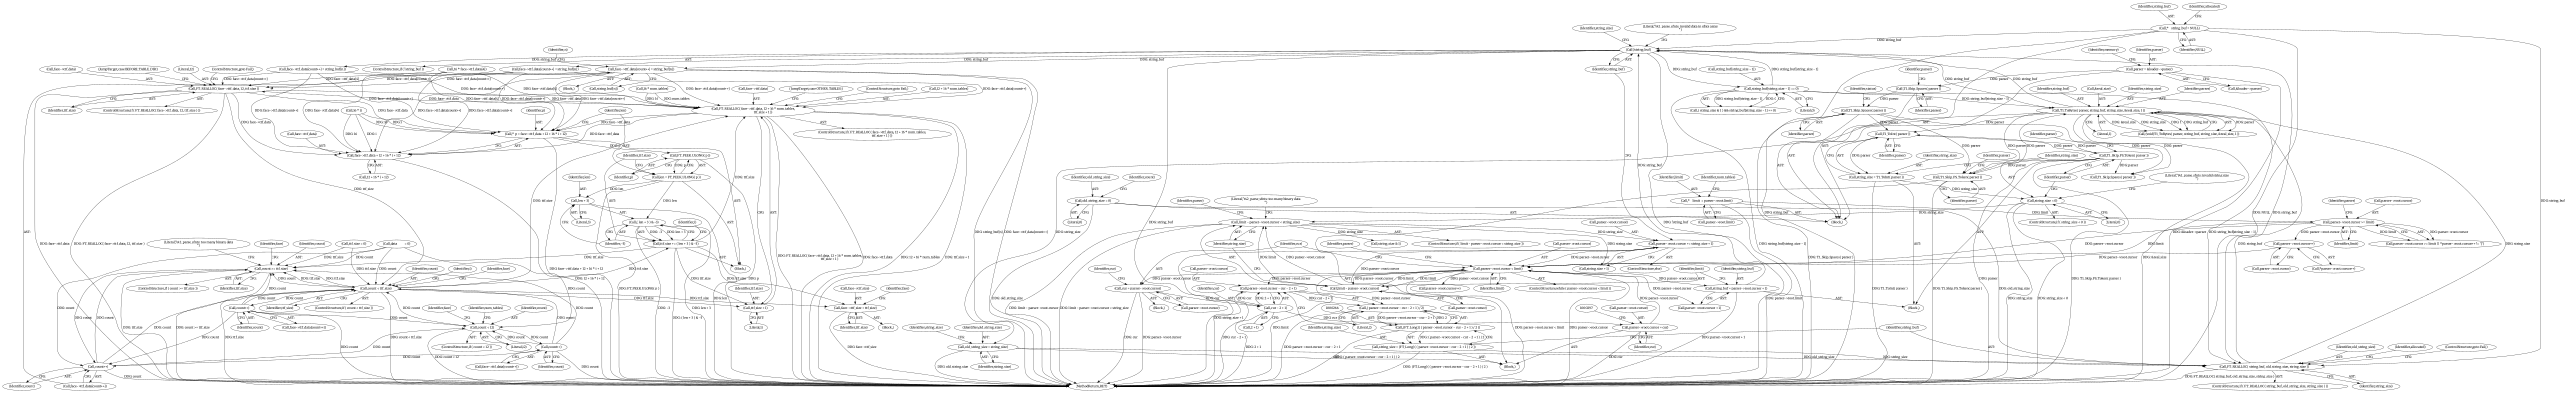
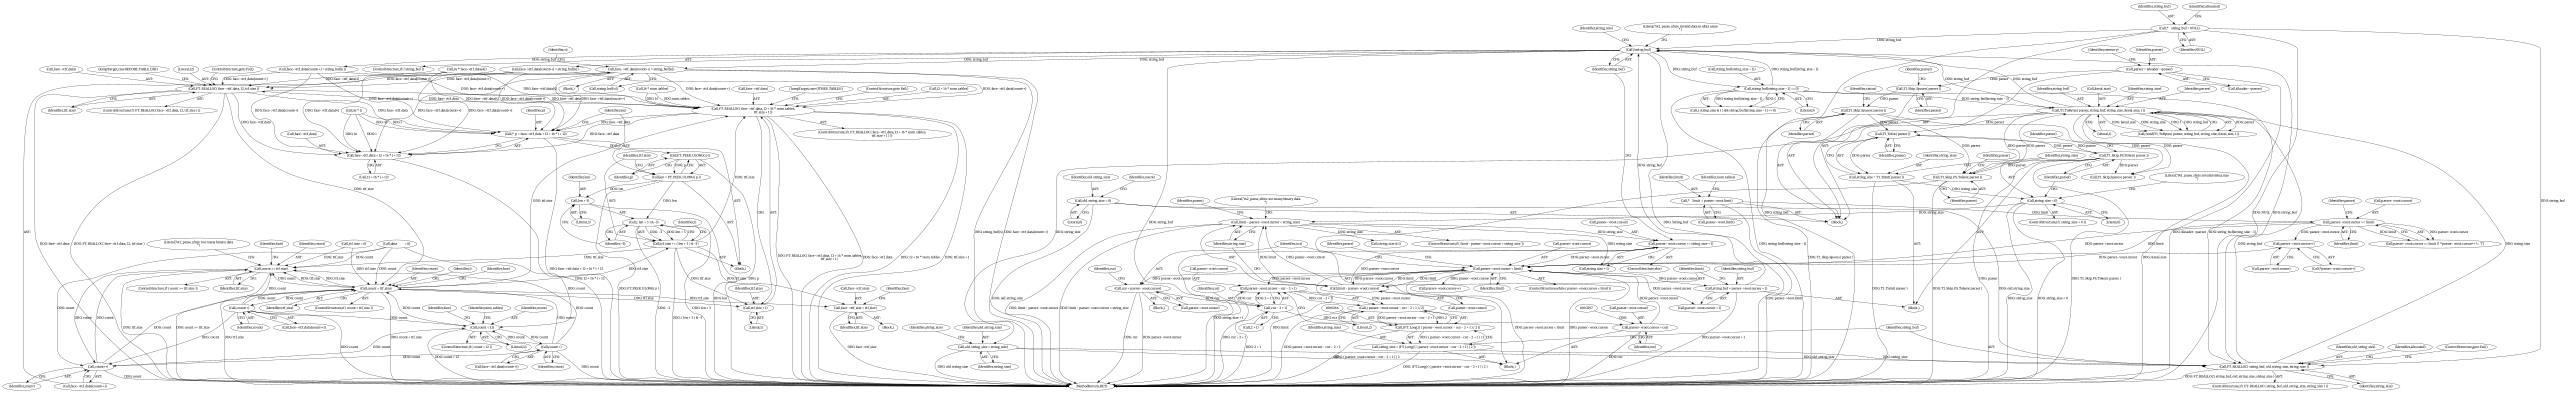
(1623, 318) -> (1624, 318)
